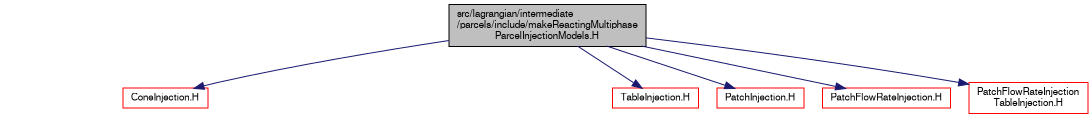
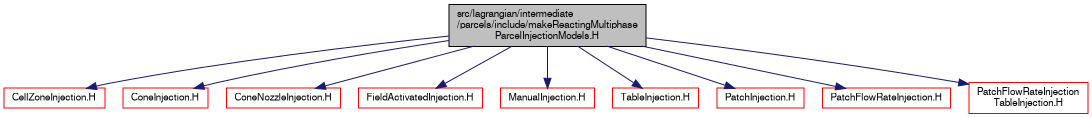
none -> (54, 98)
none -> (284, 98)
none -> (420, 98)
none -> (548, 98)
